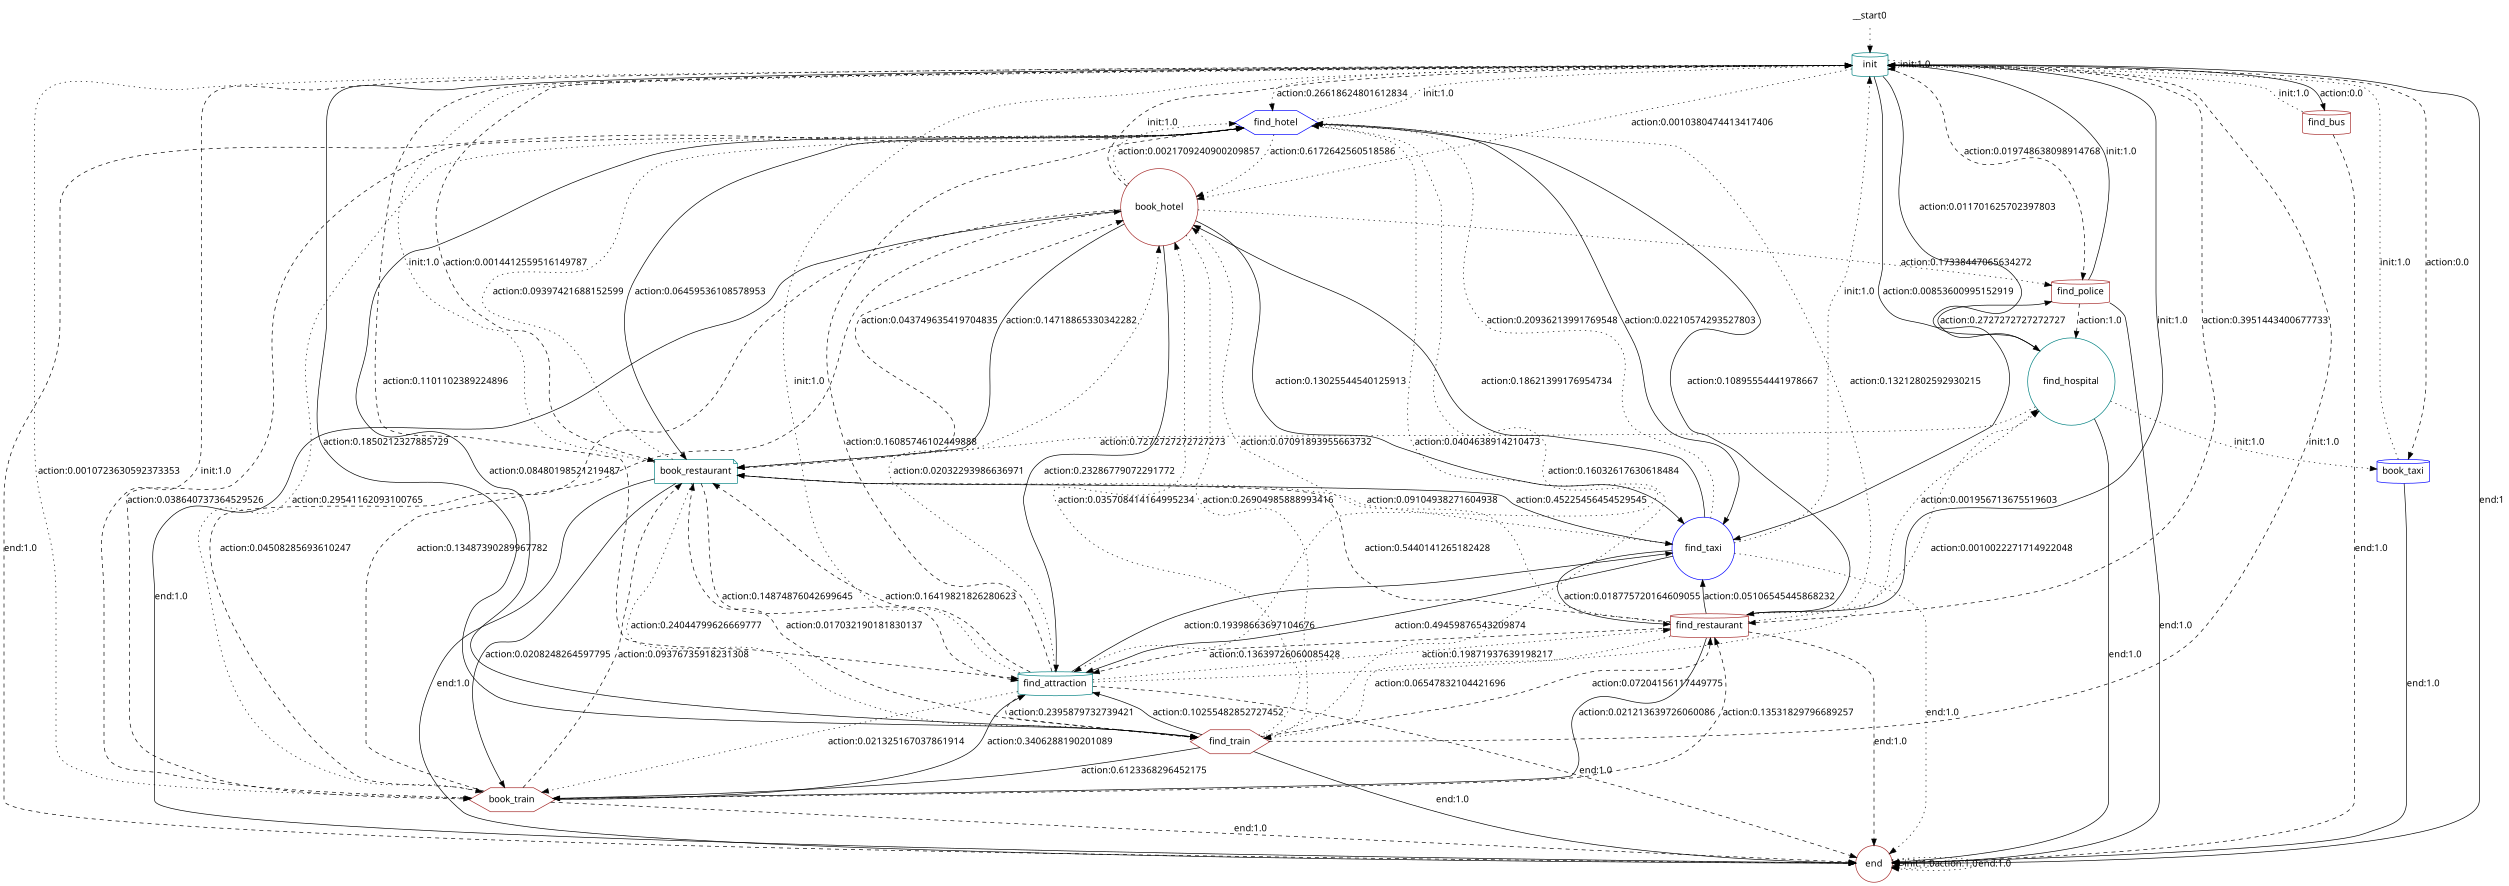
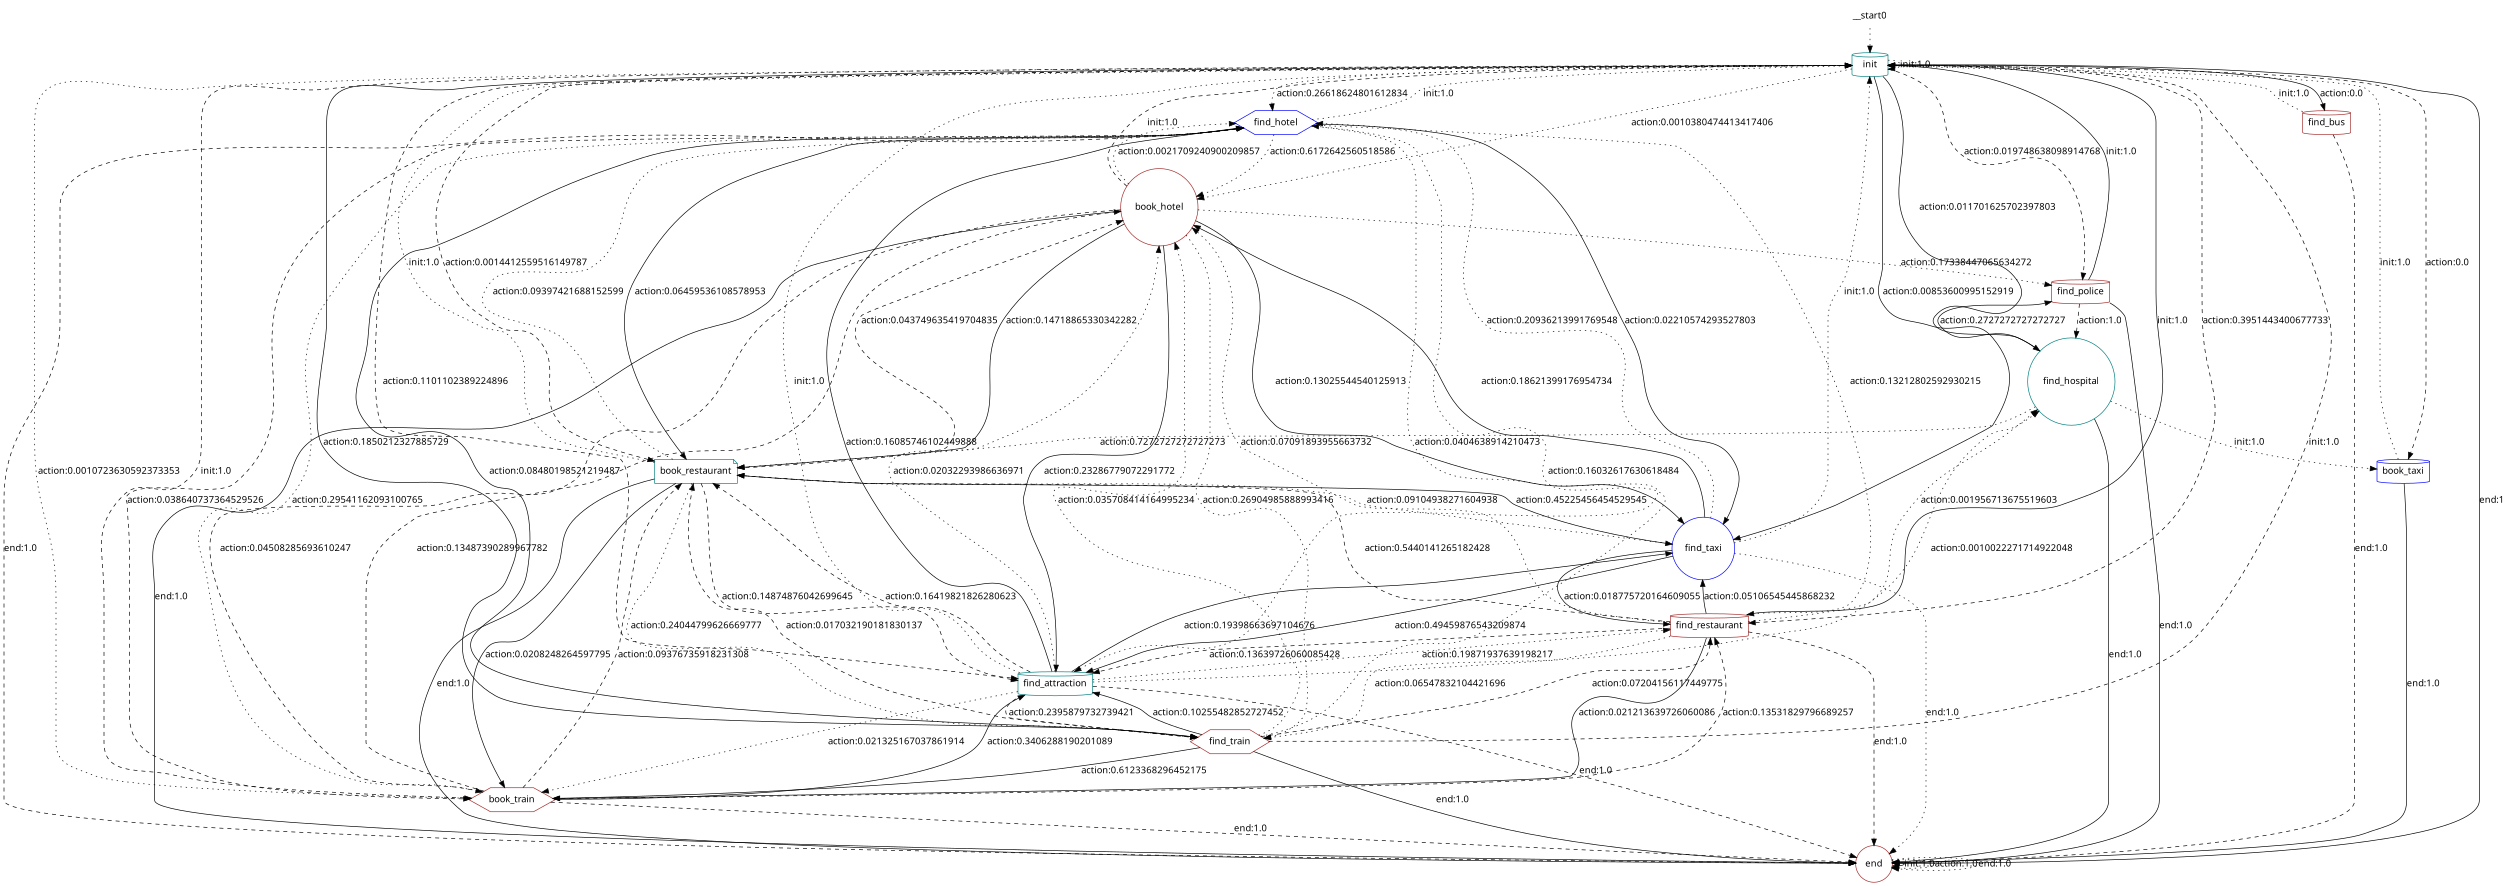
(834, 315) -> (834, 315)
(1752, 331) -> none
